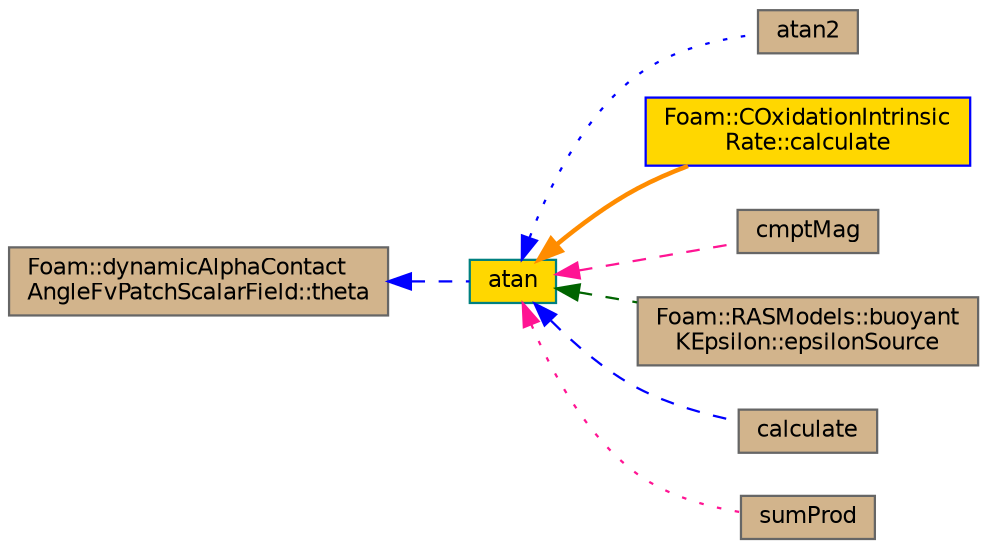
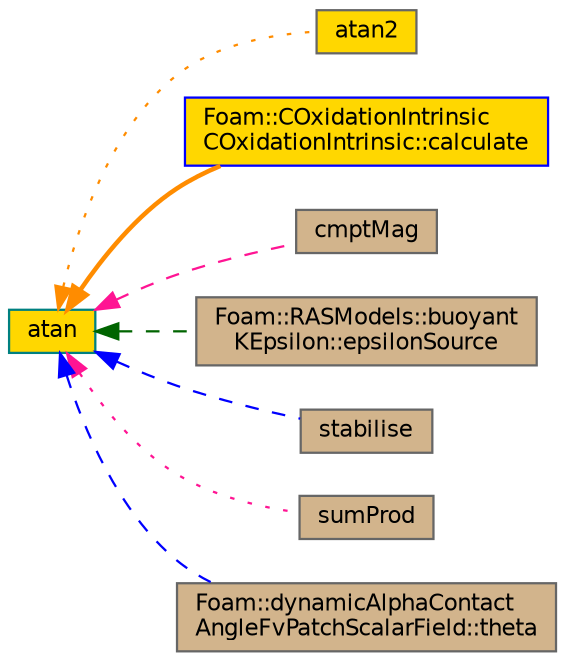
(808, 32) -> (367, 32)
(612, 98) -> (143, 109)
(808, 132) -> (367, 132)
(440, 281) -> (120, 494)
(808, 431) -> (367, 431)
